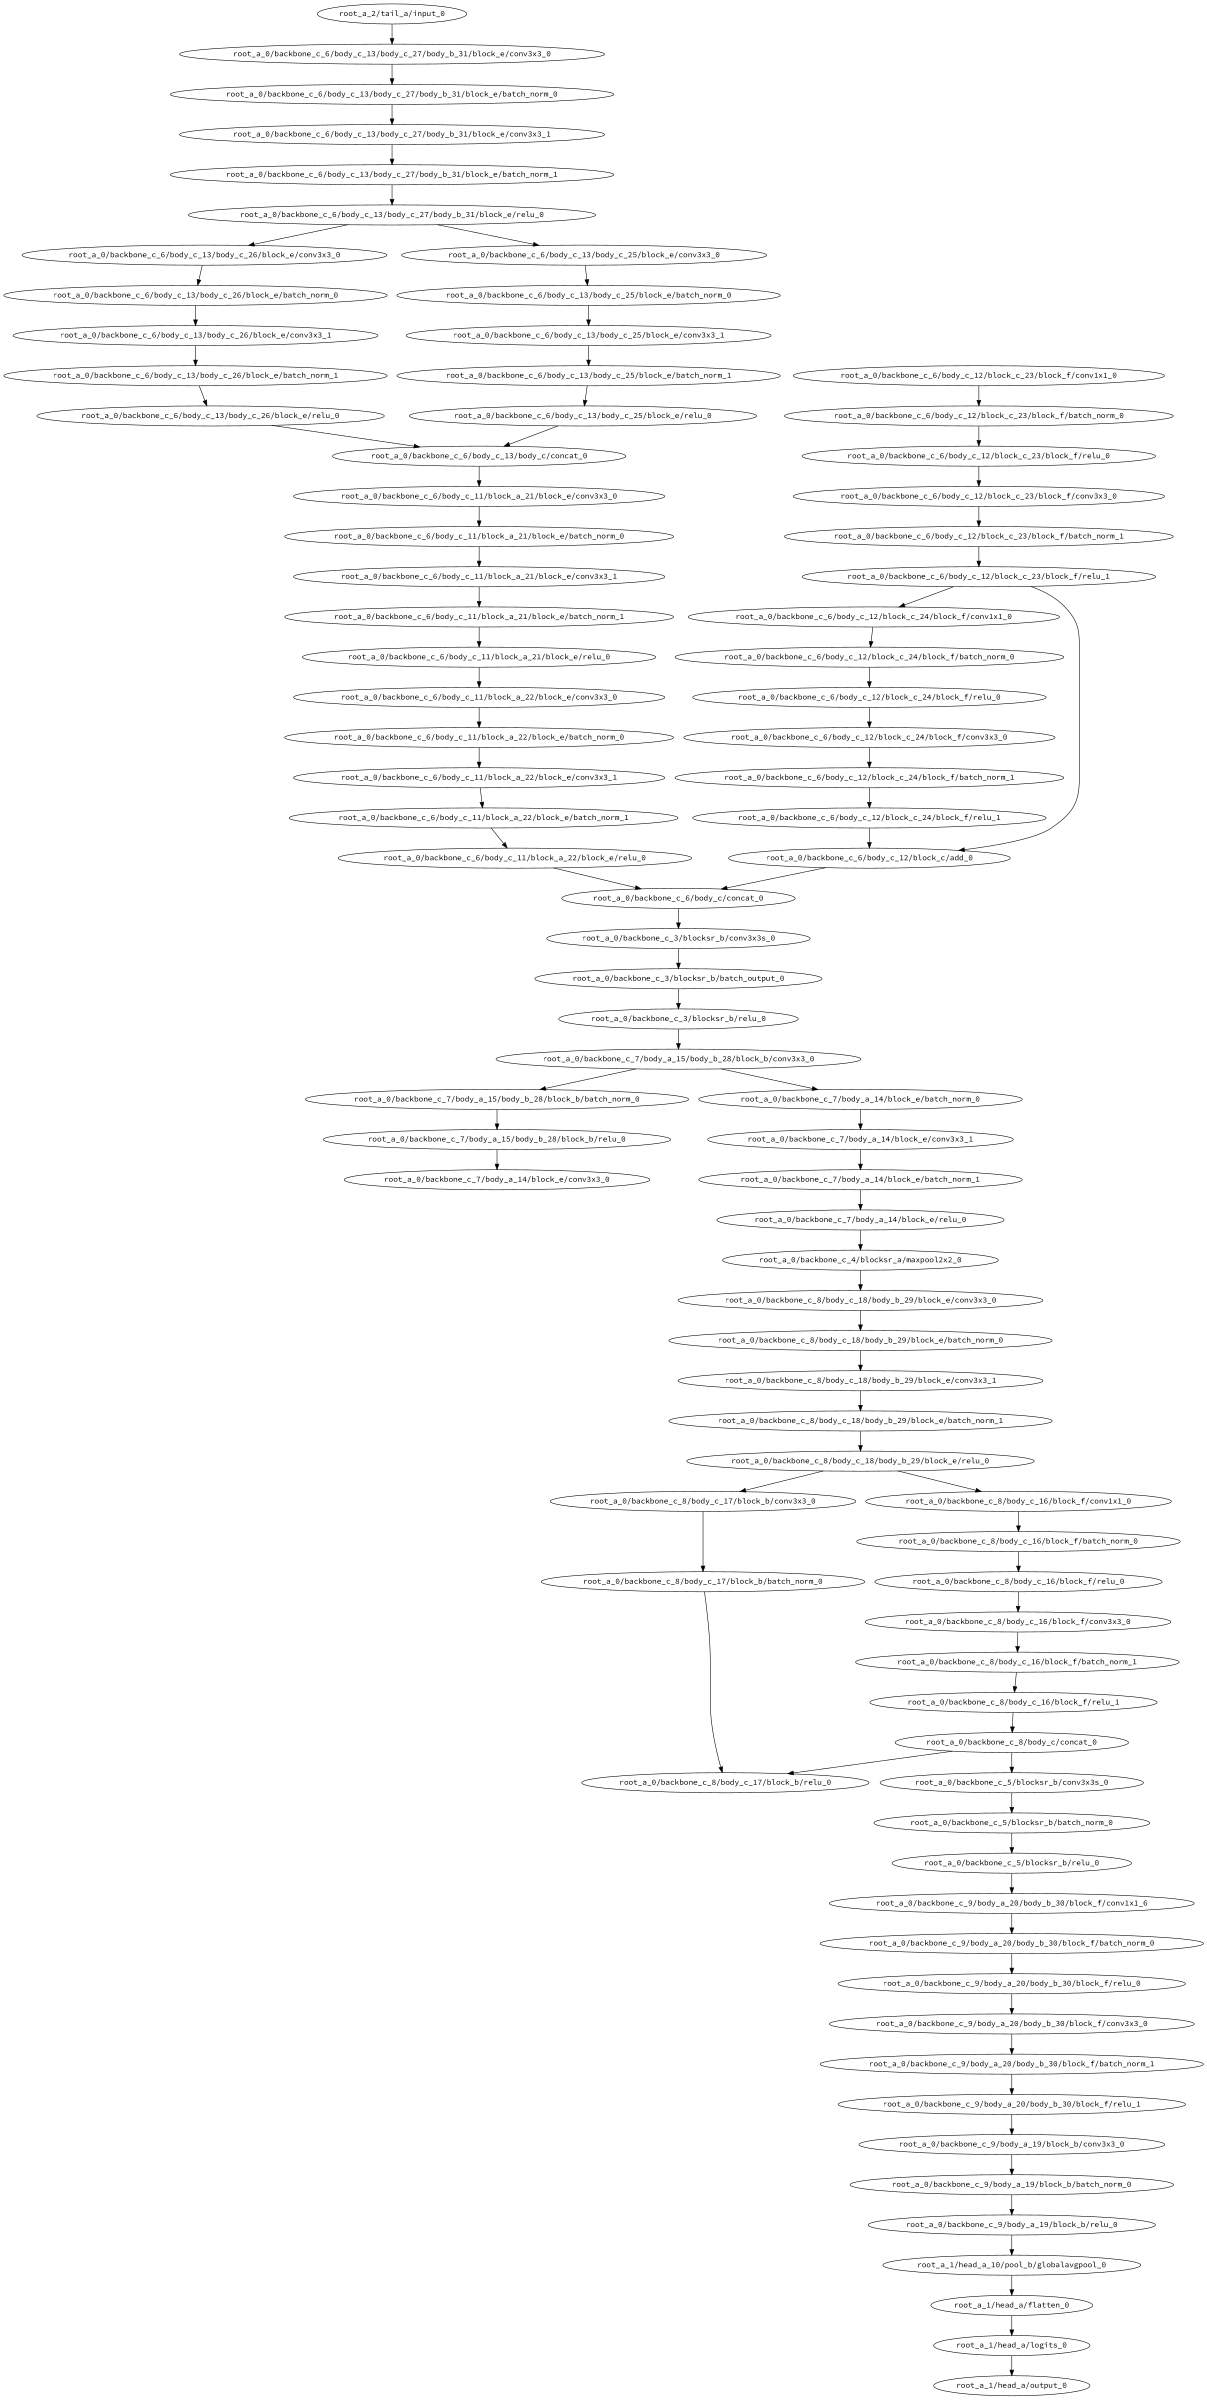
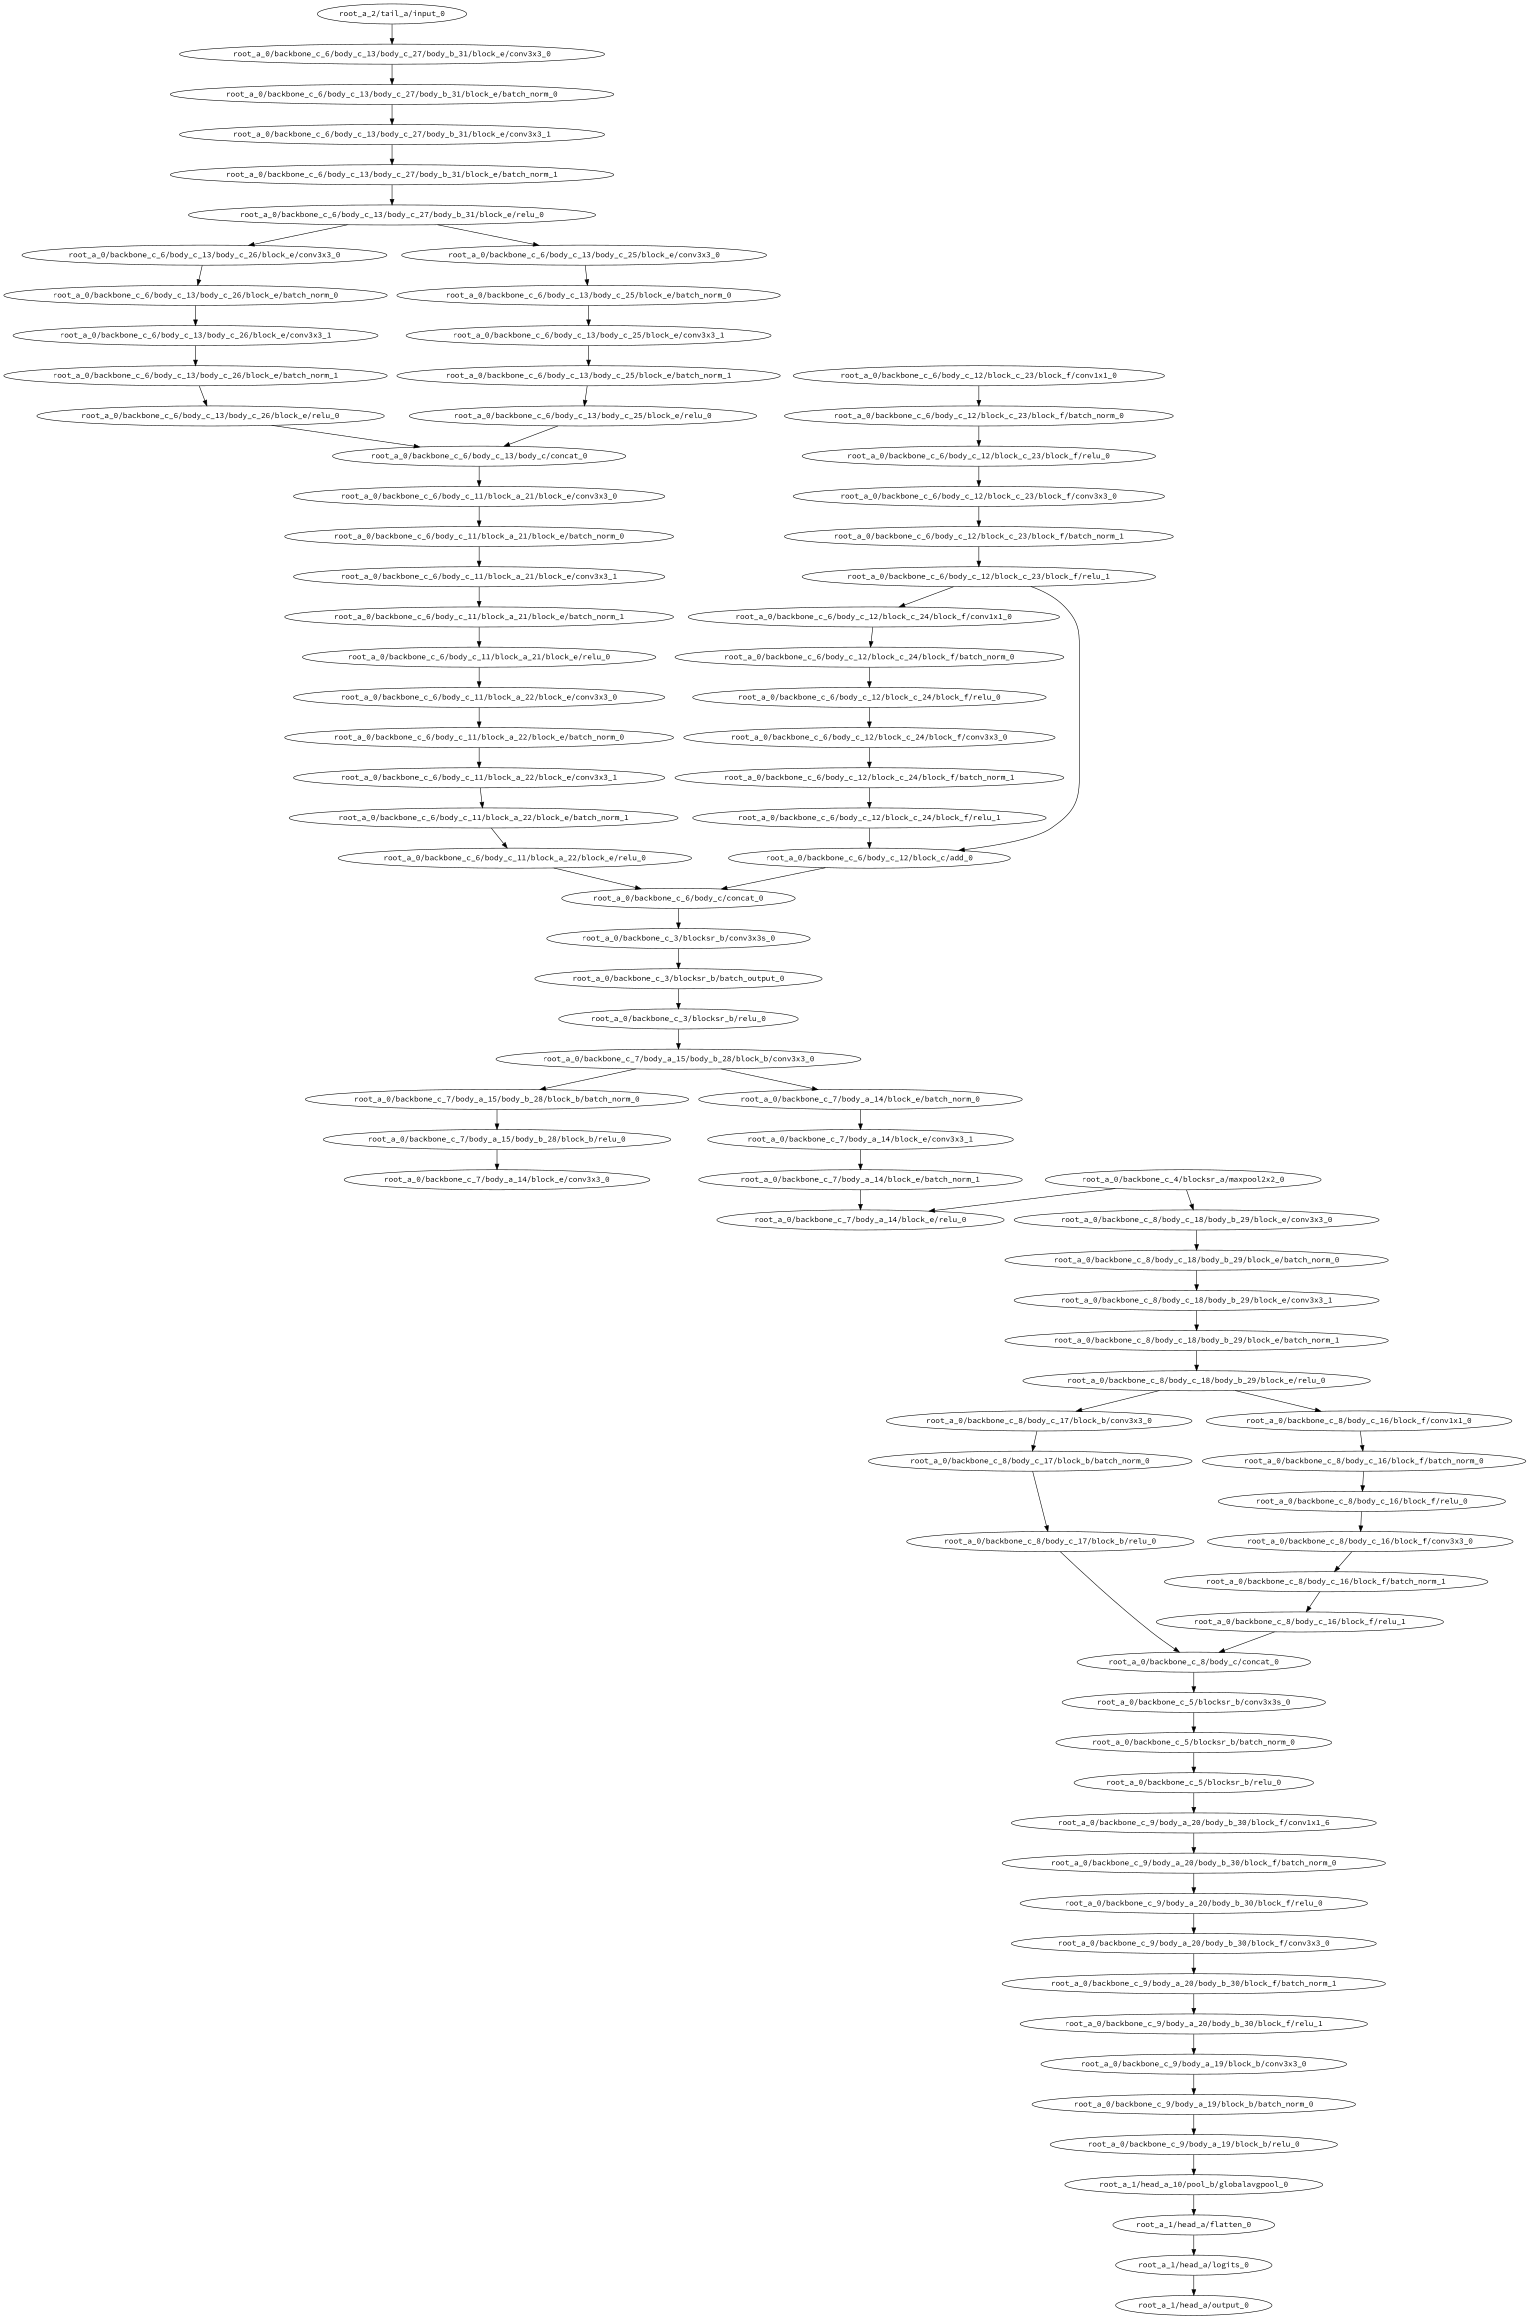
(861, 1237) -> (1025, 1199)
(873, 1762) -> (1116, 1602)
